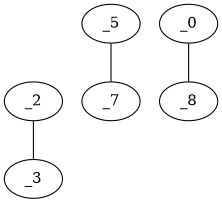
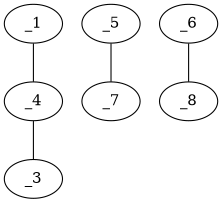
none -> (33, 24)
(189, 24) -> (189, 24)
(33, 101) -> (33, 101)
